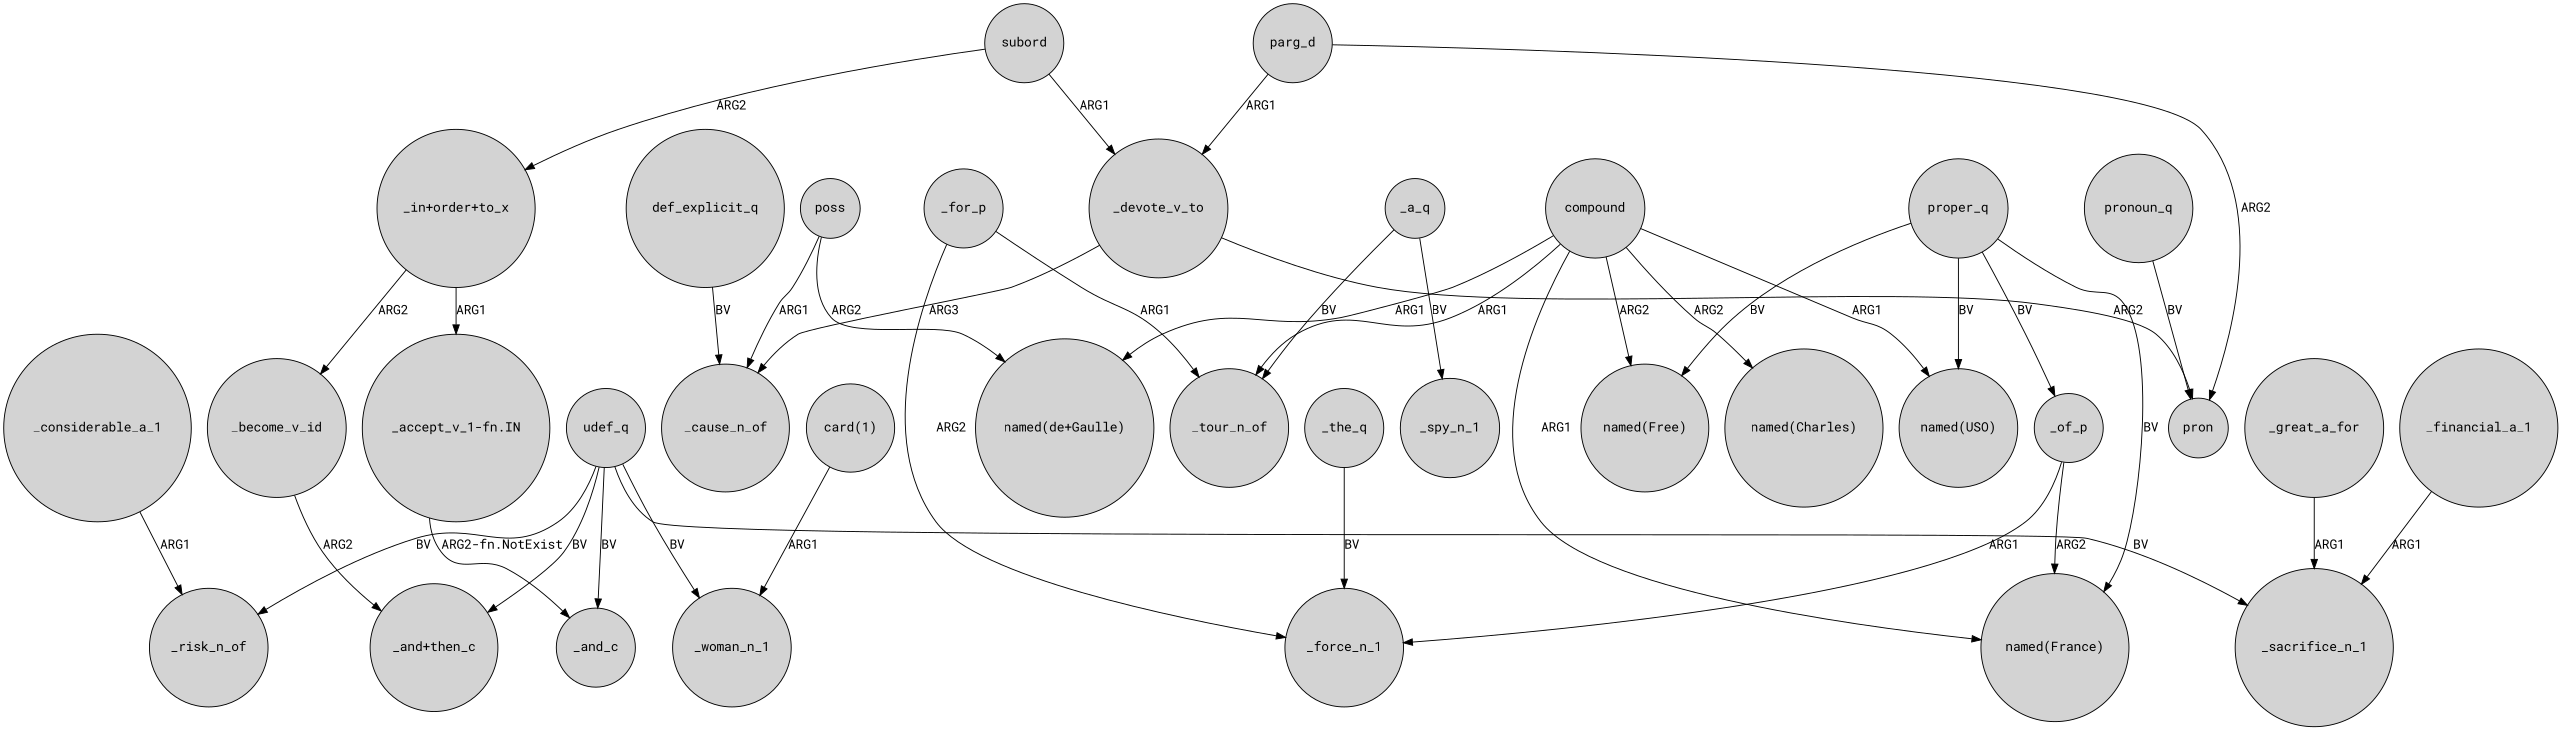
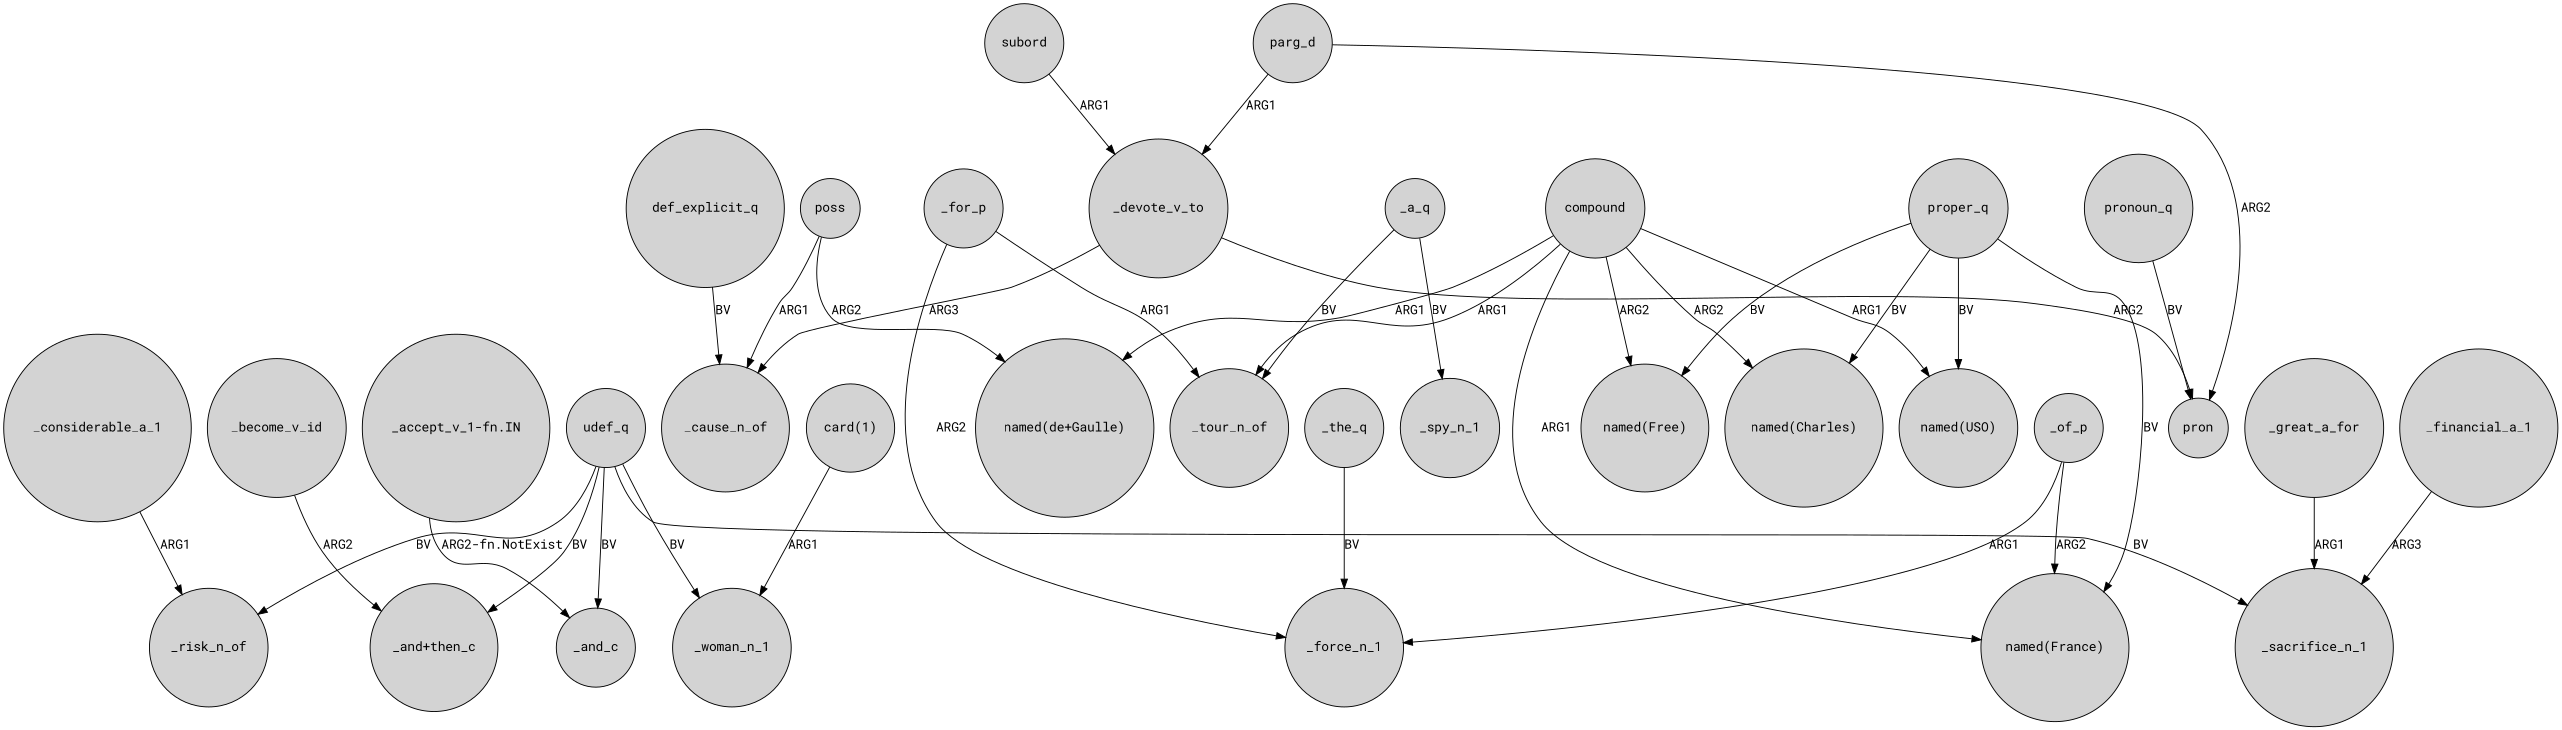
(456, 208) -> none
(2018, 319) -> (1893, 302)
(2407, 545) -> (2407, 545)
